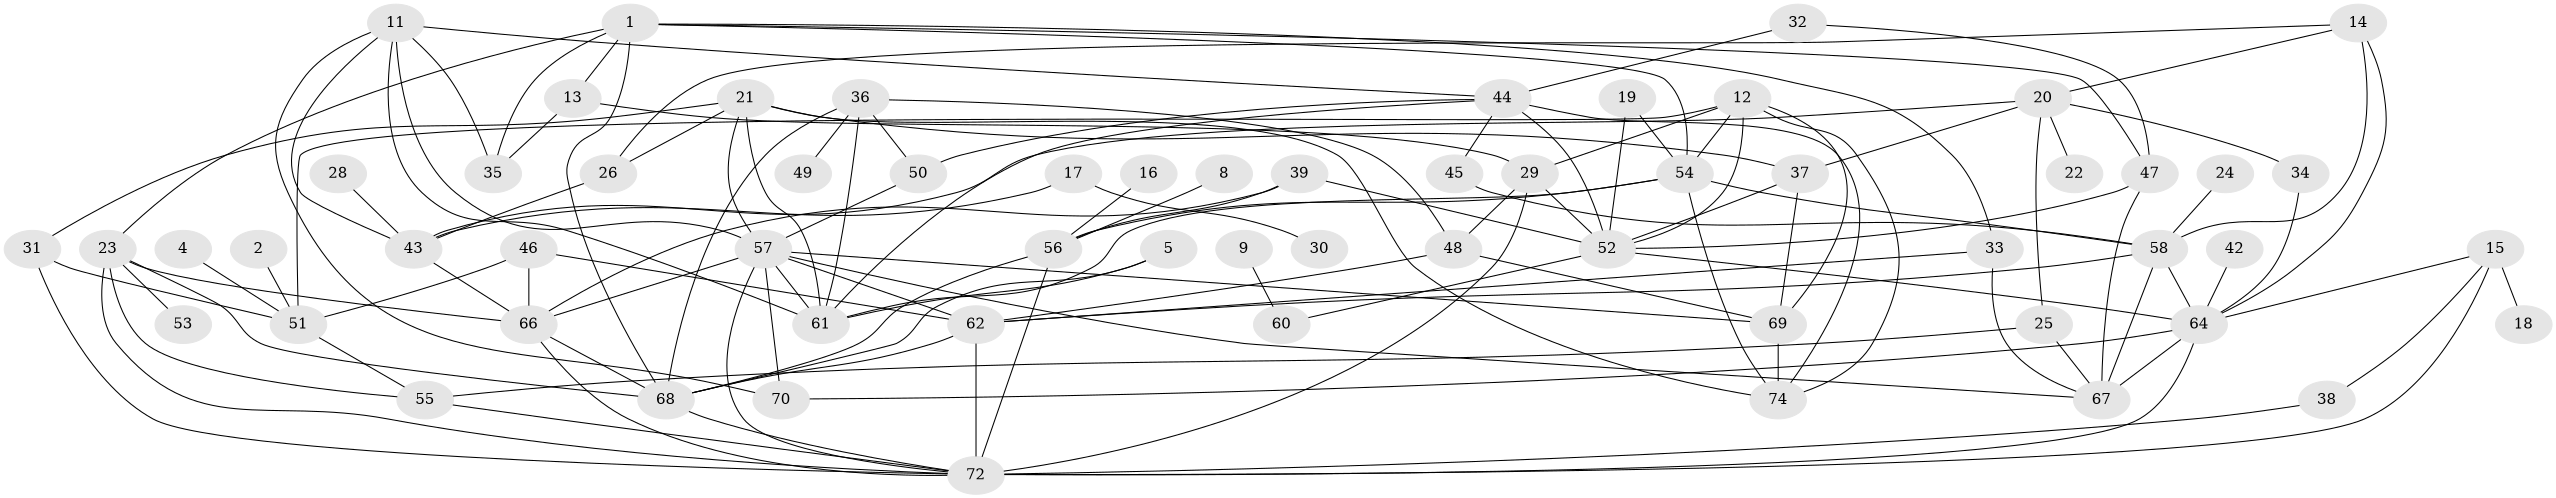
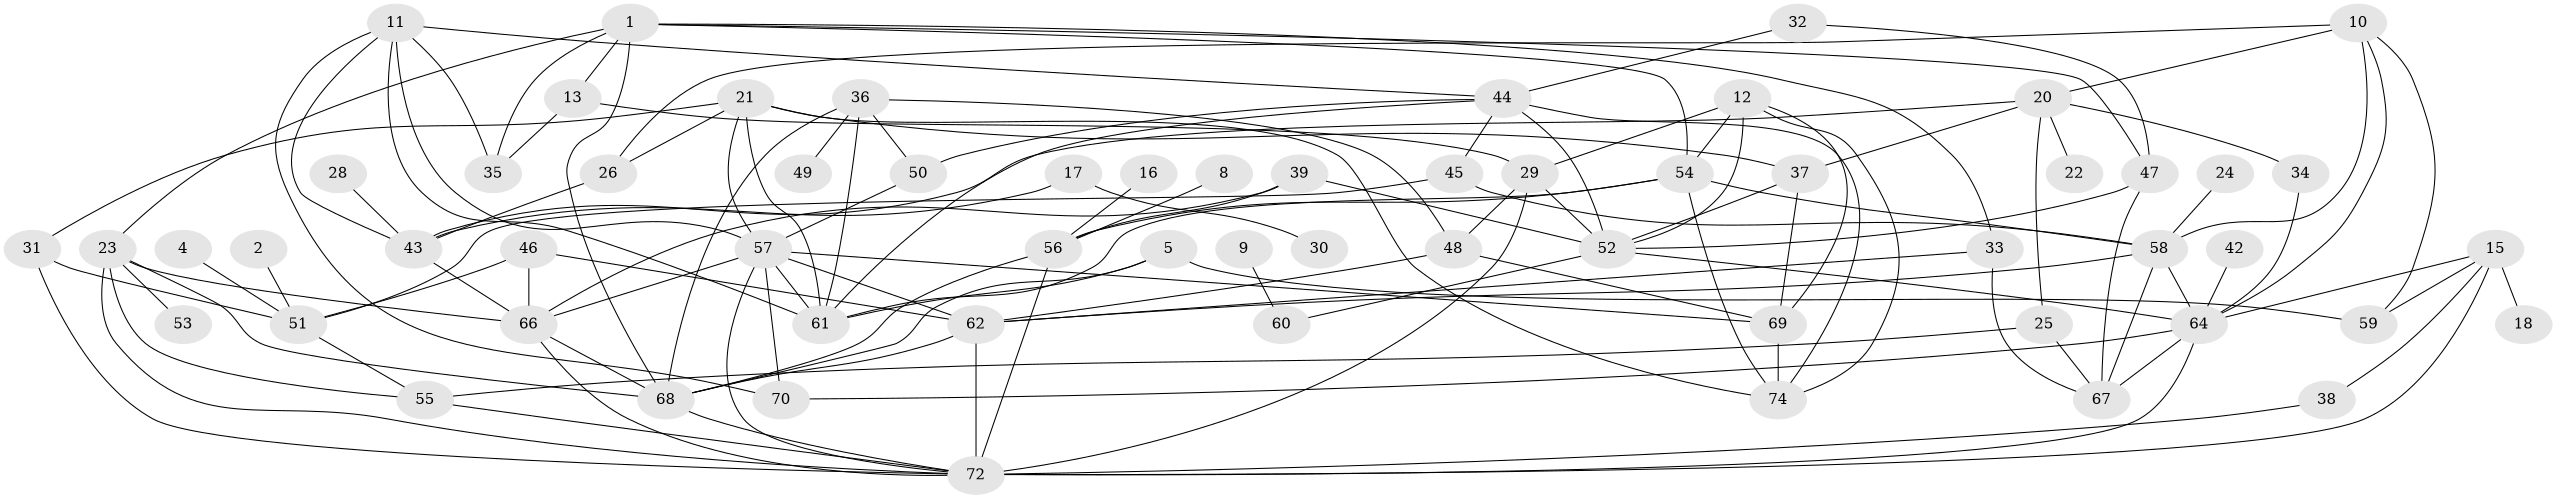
(2358, 23) -> (2358, 23)
(1627, 98) -> none
(658, 124) -> (835, 203)
none -> (2369, 325)
(1363, 352) -> none
